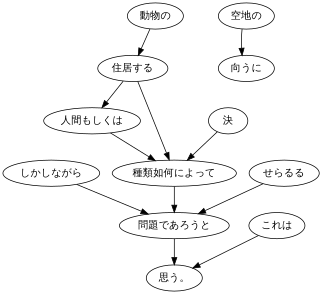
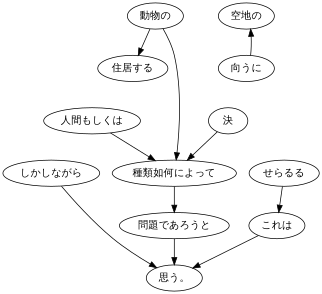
(241, 39) -> (251, 46)
(115, 92) -> none
(152, 117) -> (179, 89)
(234, 197) -> (281, 196)
(109, 198) -> (102, 229)
